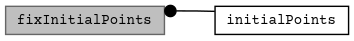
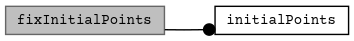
(196, 11) -> (184, 30)
